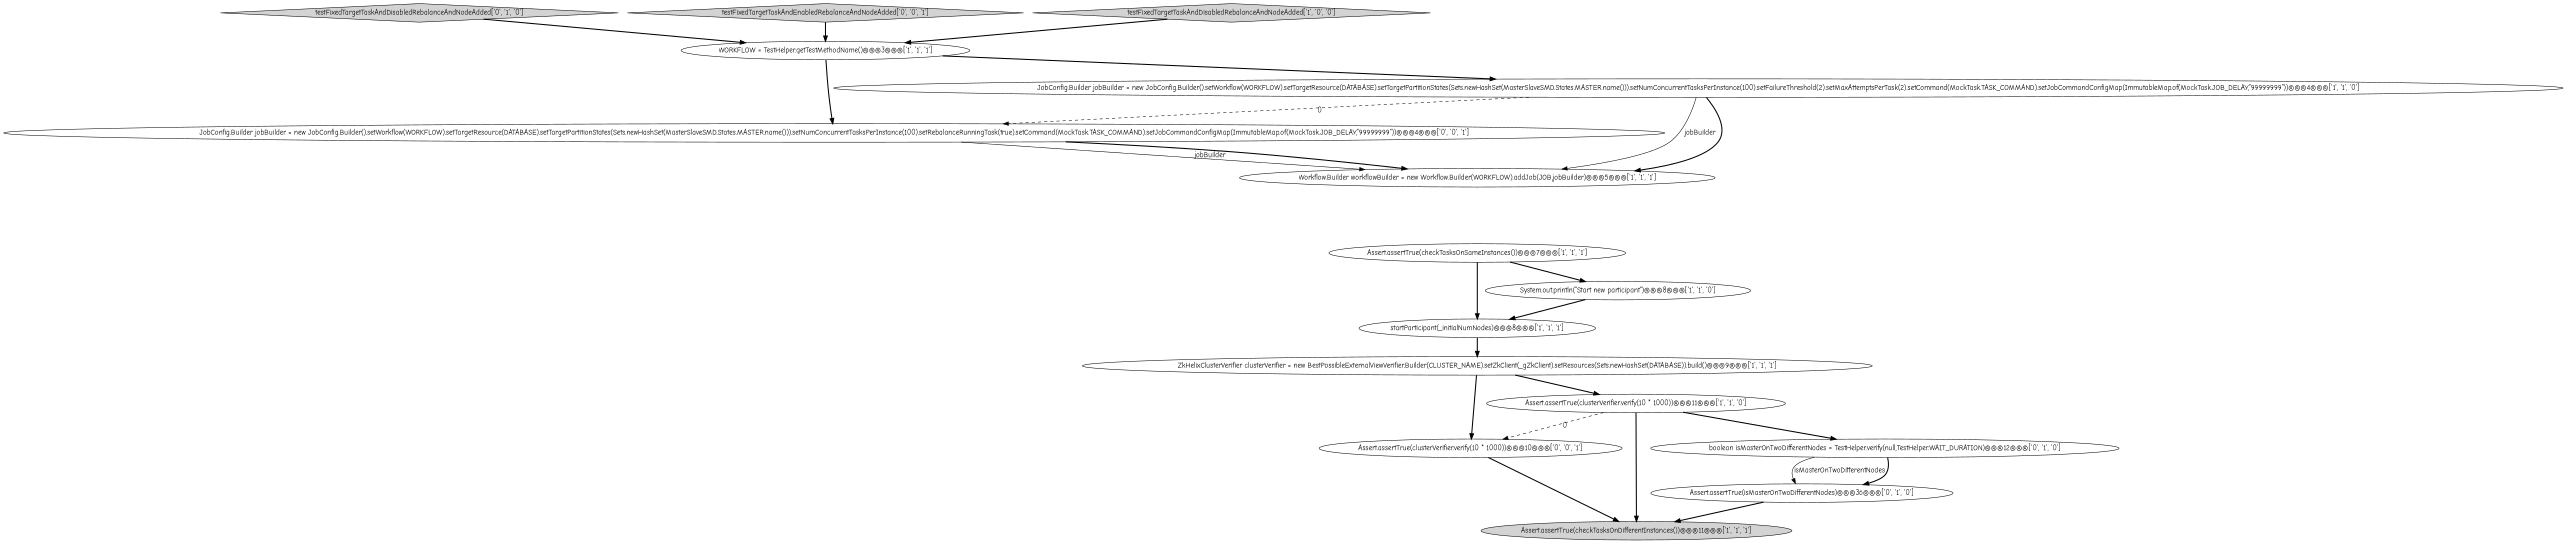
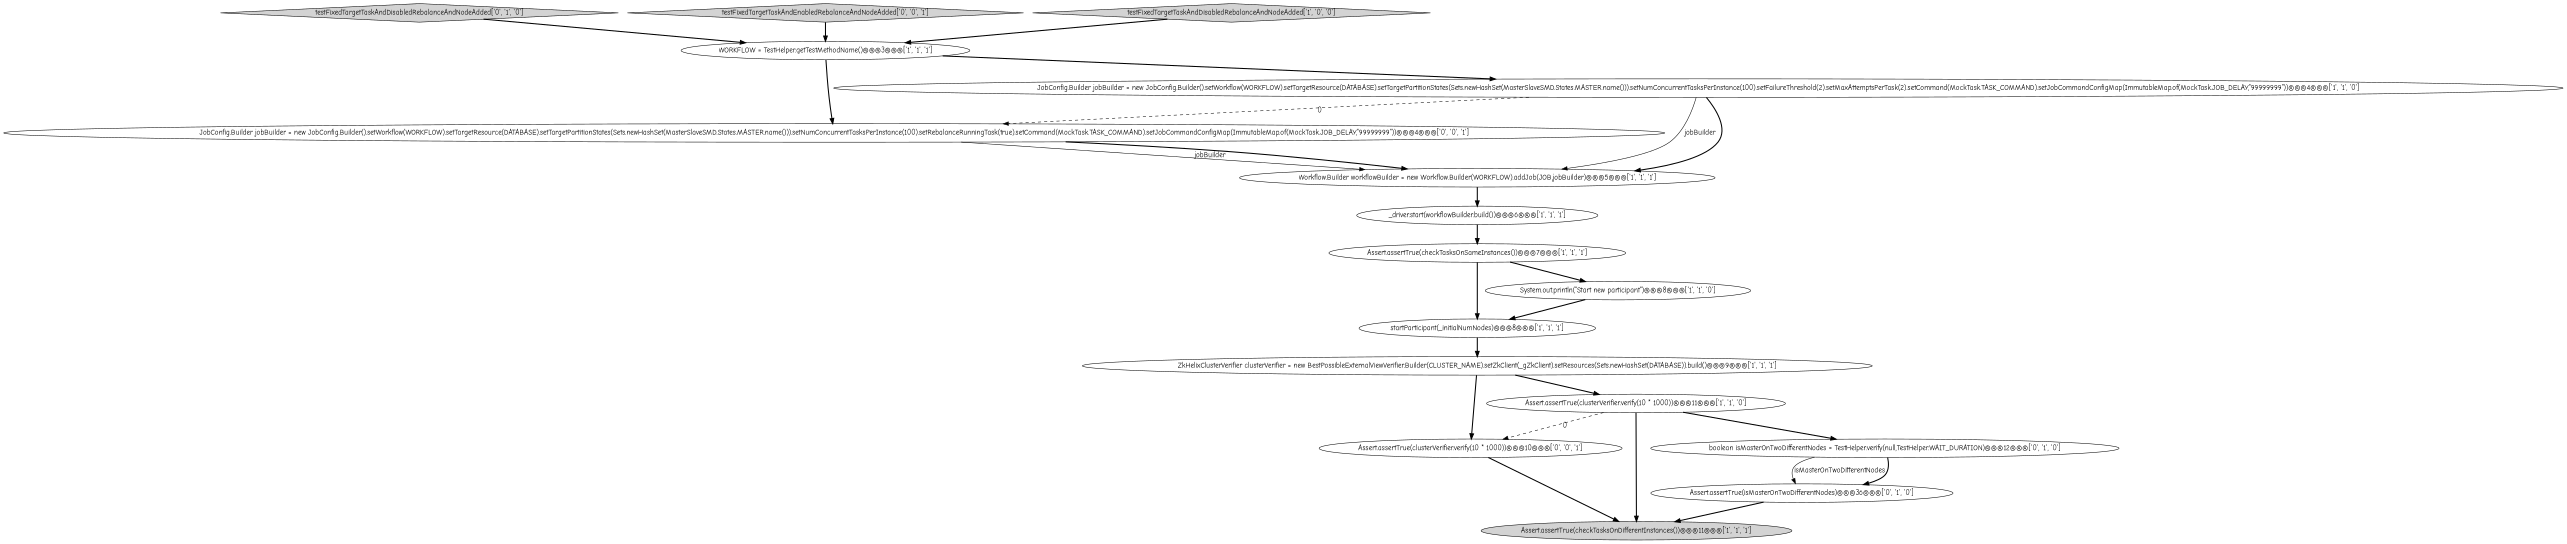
none -> (1477, 215)
